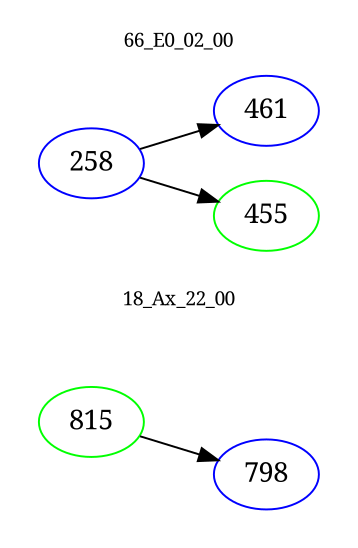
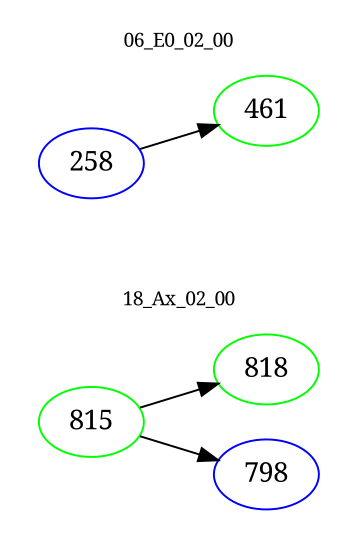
(179, 42) -> (179, 42)
(266, 111) -> (266, 111)
(266, 216) -> none
(179, 300) -> (179, 300)
none -> (266, 369)
